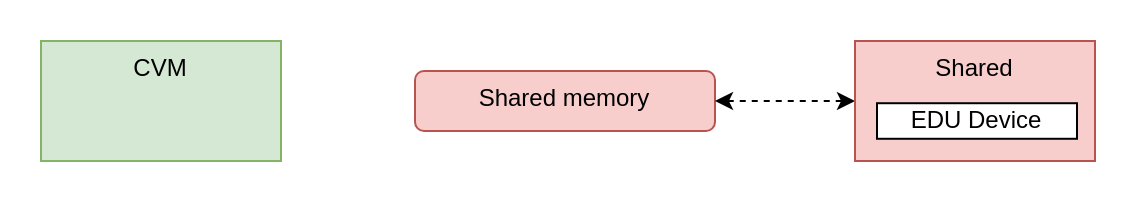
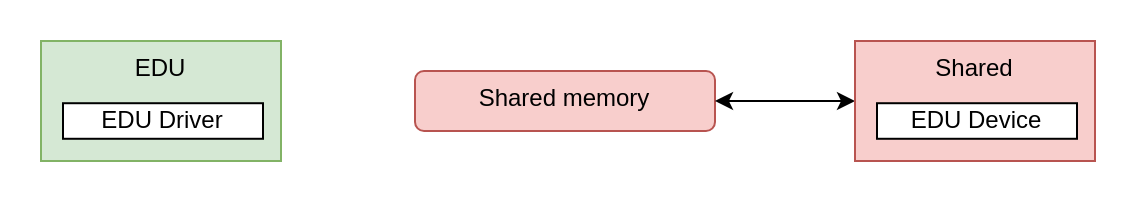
(161, 69) -> (161, 69)
(784, 101) -> (784, 101)
none -> (163, 121)
